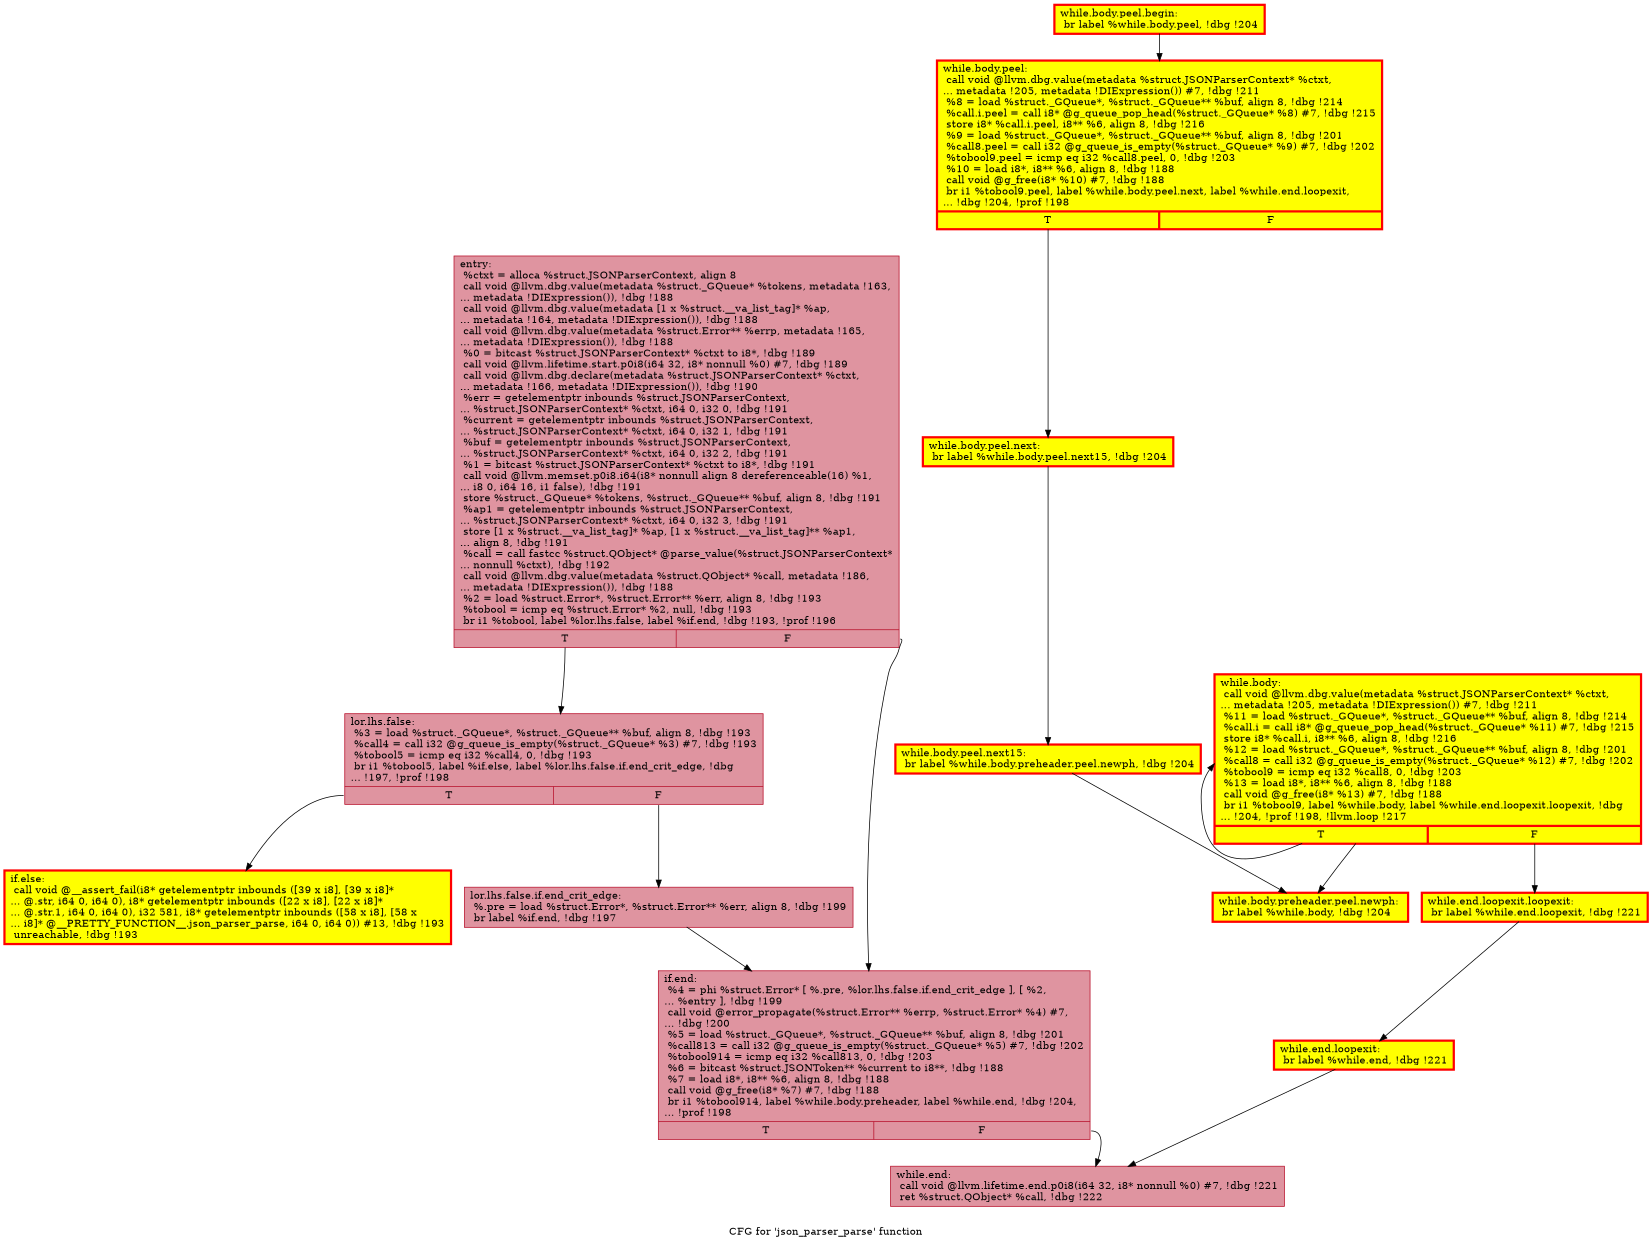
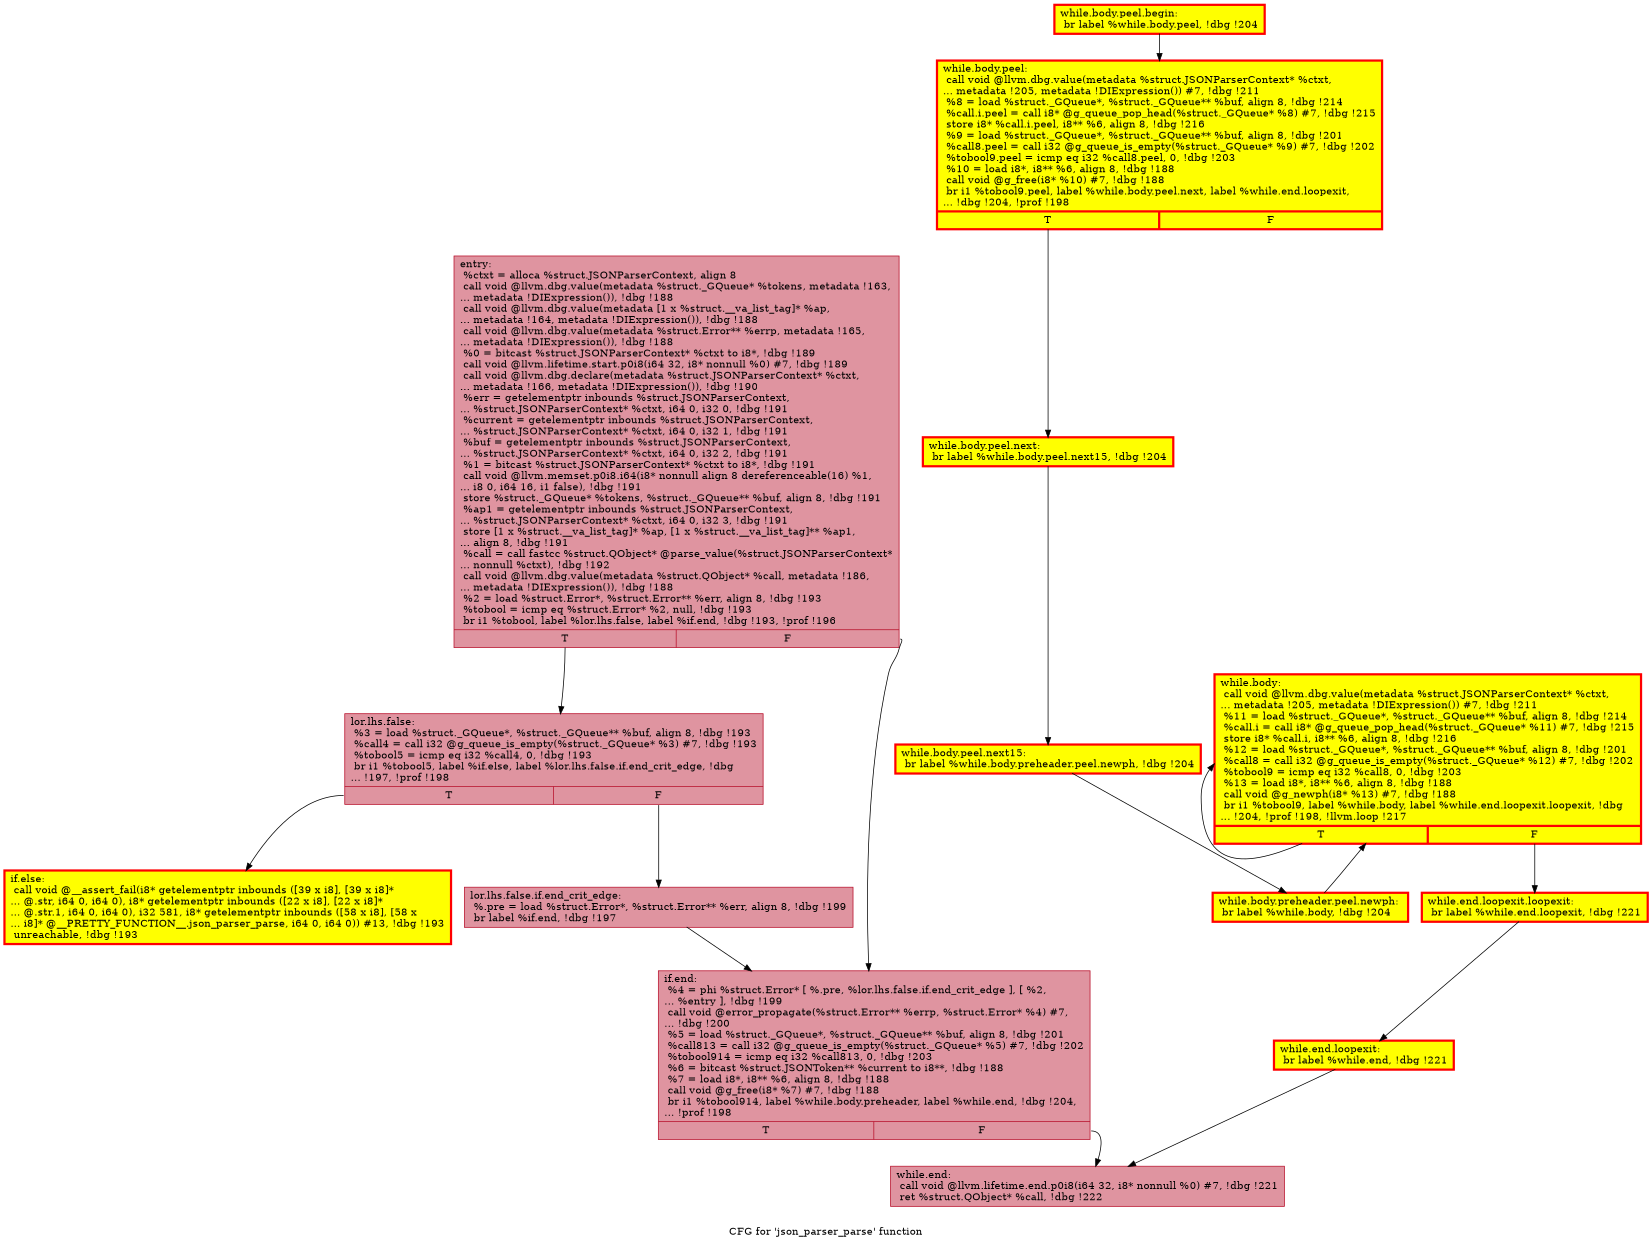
(1332, 794) -> (1339, 794)
(1339, 865) -> (1343, 871)
